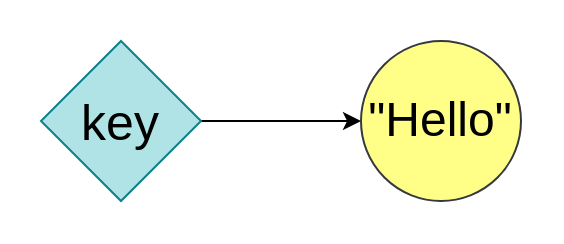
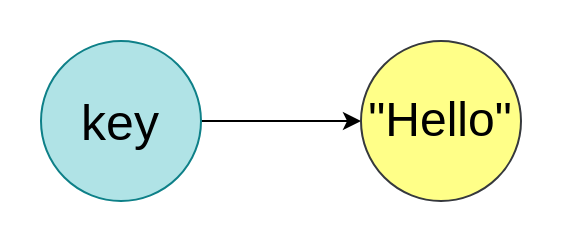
(121, 121) -> (121, 121)
